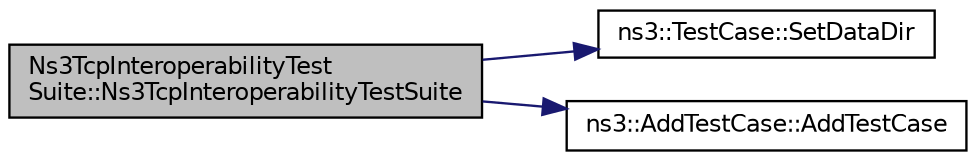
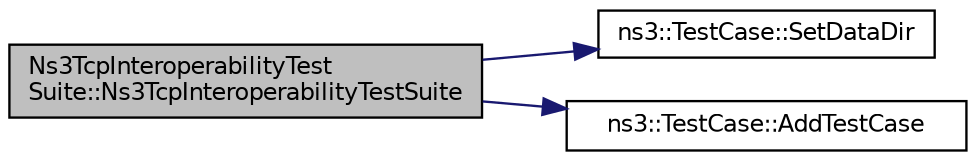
(767, 126) -> (767, 126)
